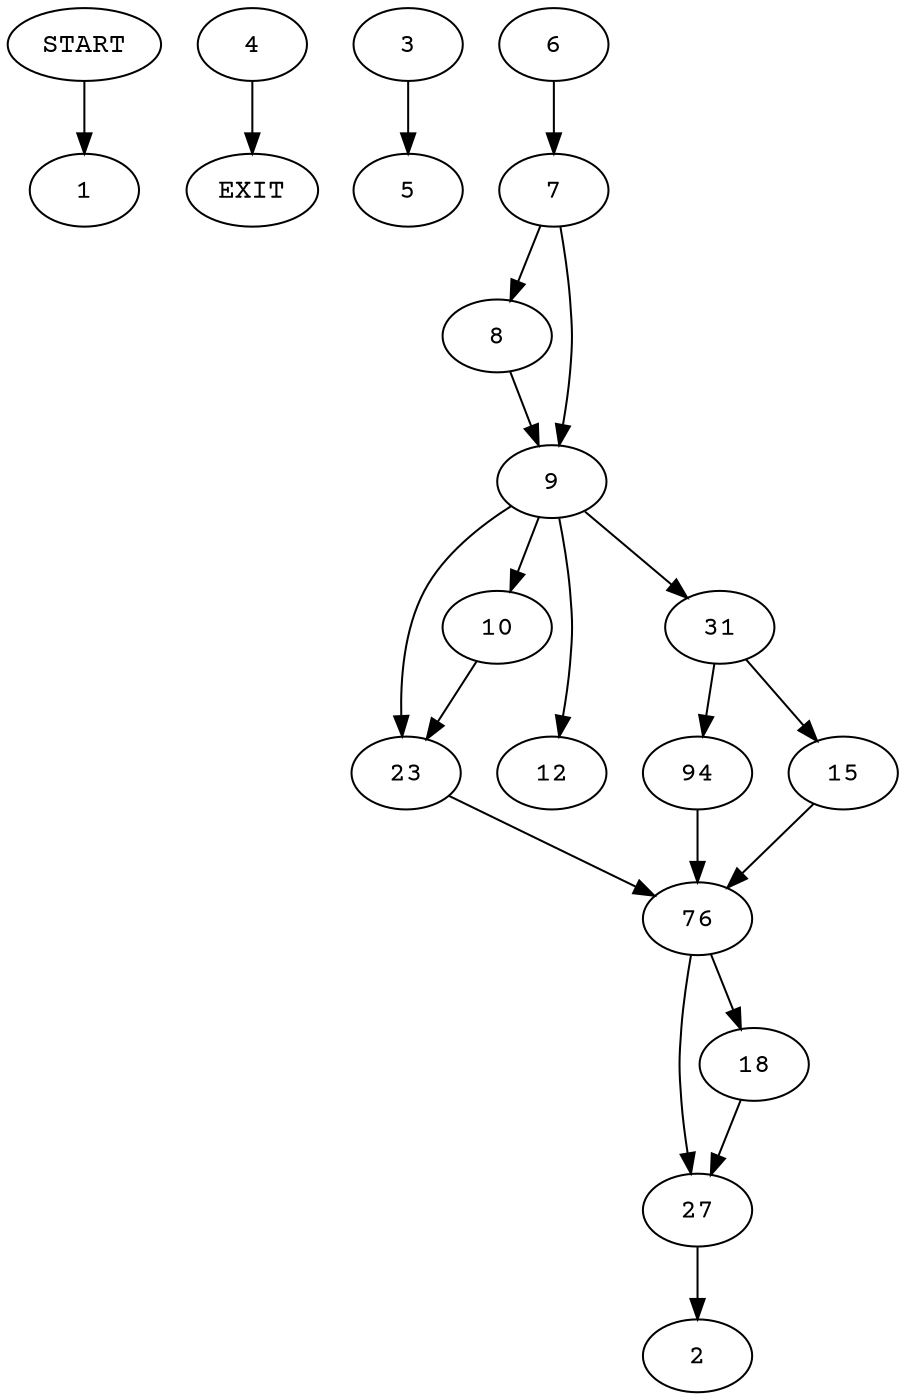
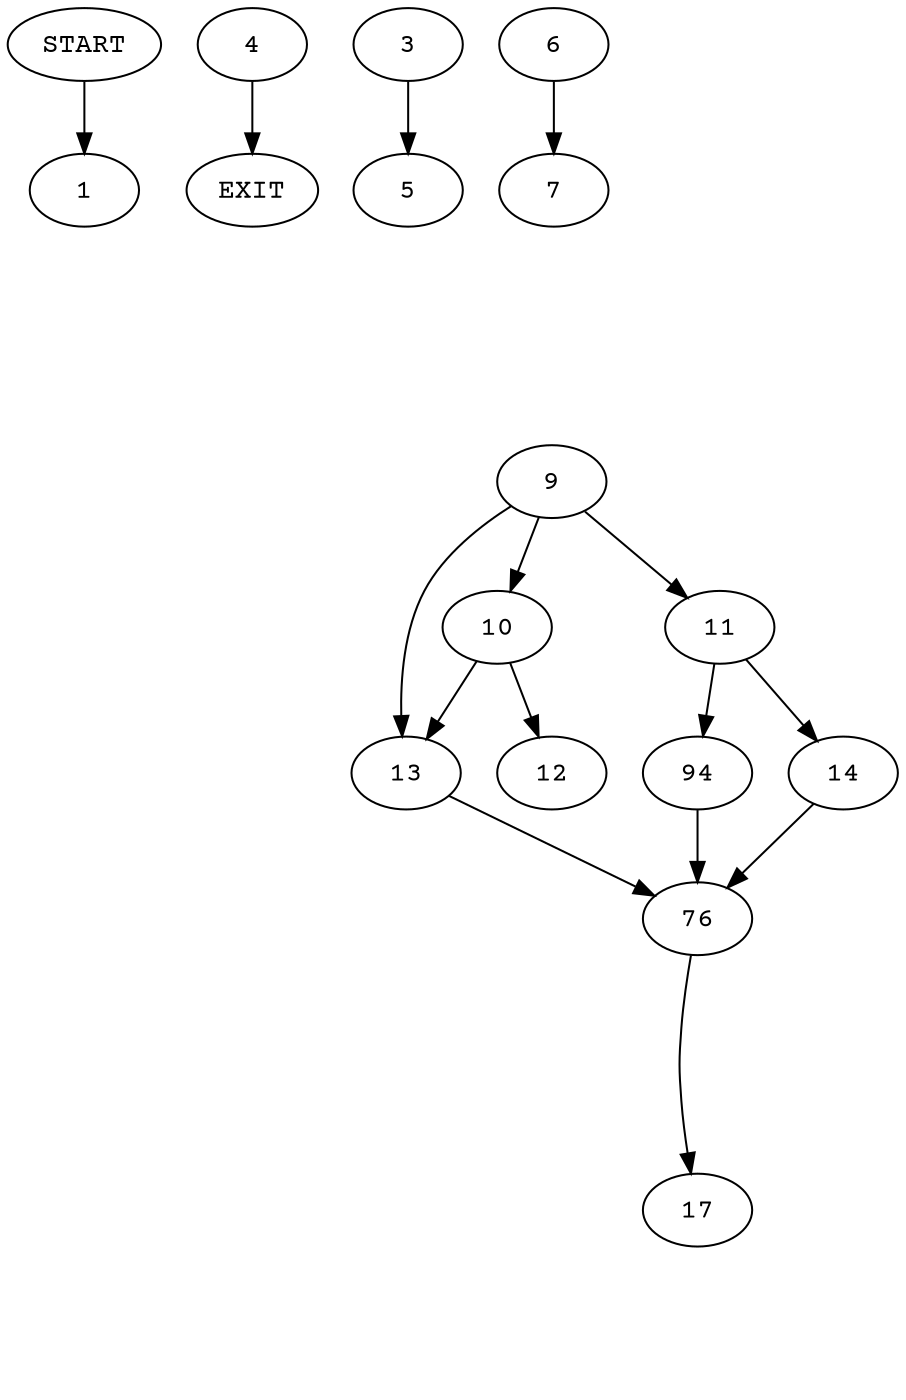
(572, 326) -> none
(497, 336) -> none
(572, 617) -> (521, 690)
(720, 627) -> (720, 627)
(406, 773) -> (406, 773)
(843, 773) -> (843, 773)
(754, 1064) -> none
(698, 1210) -> (698, 1210)
(698, 1356) -> none
